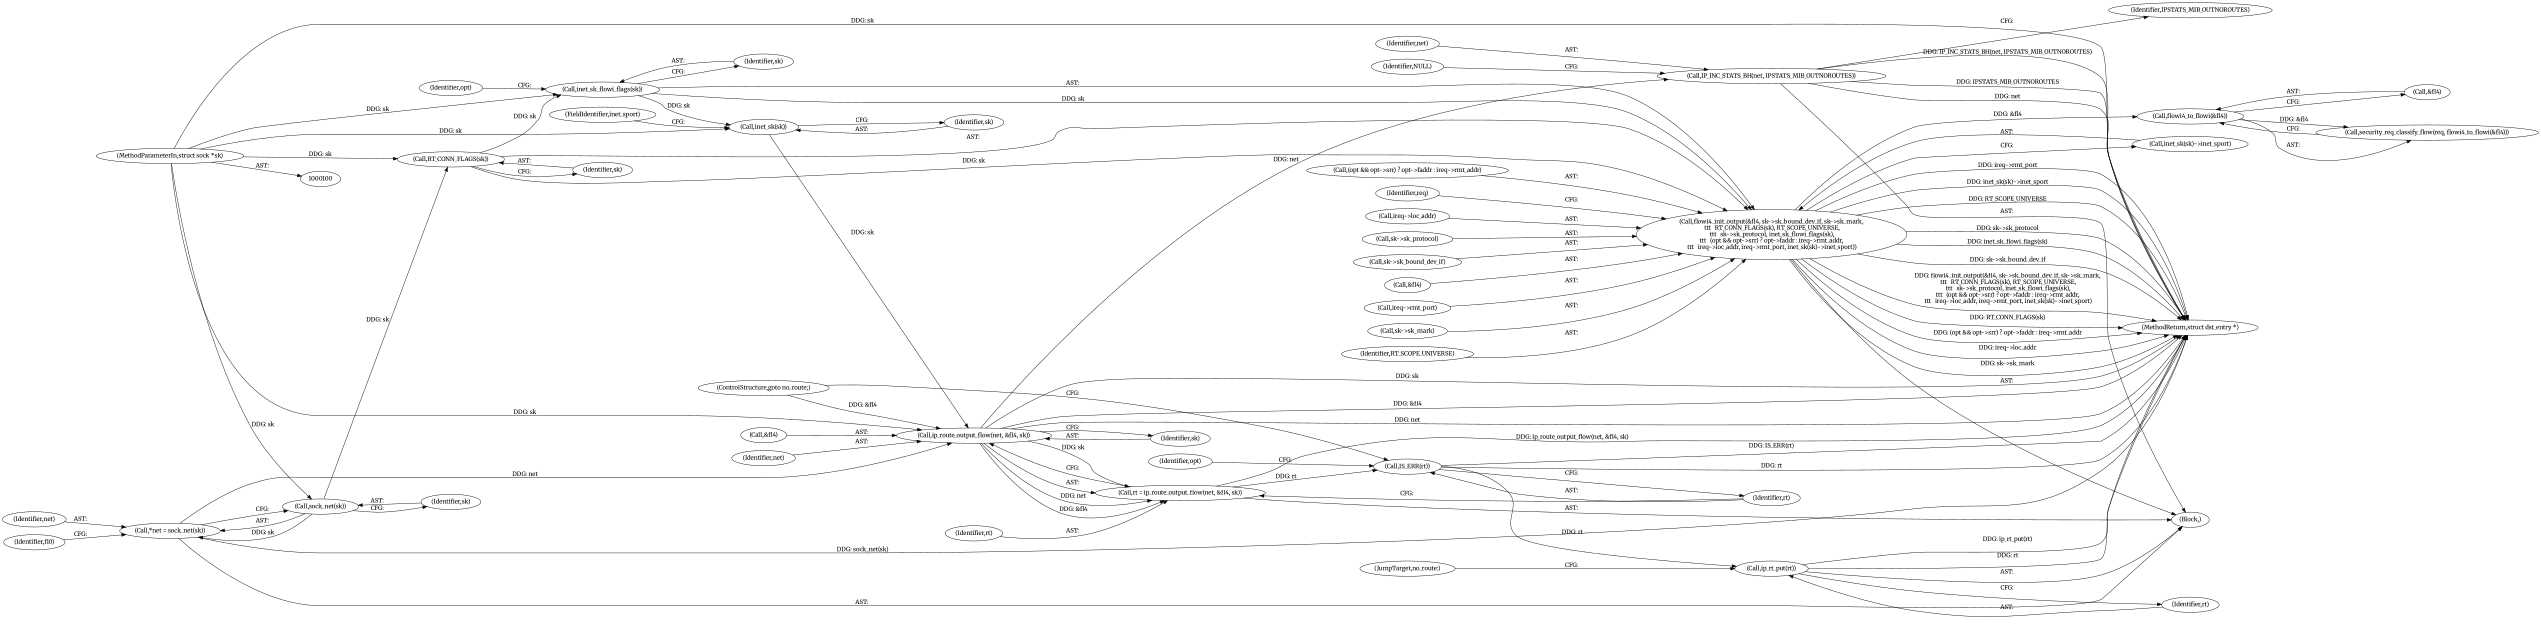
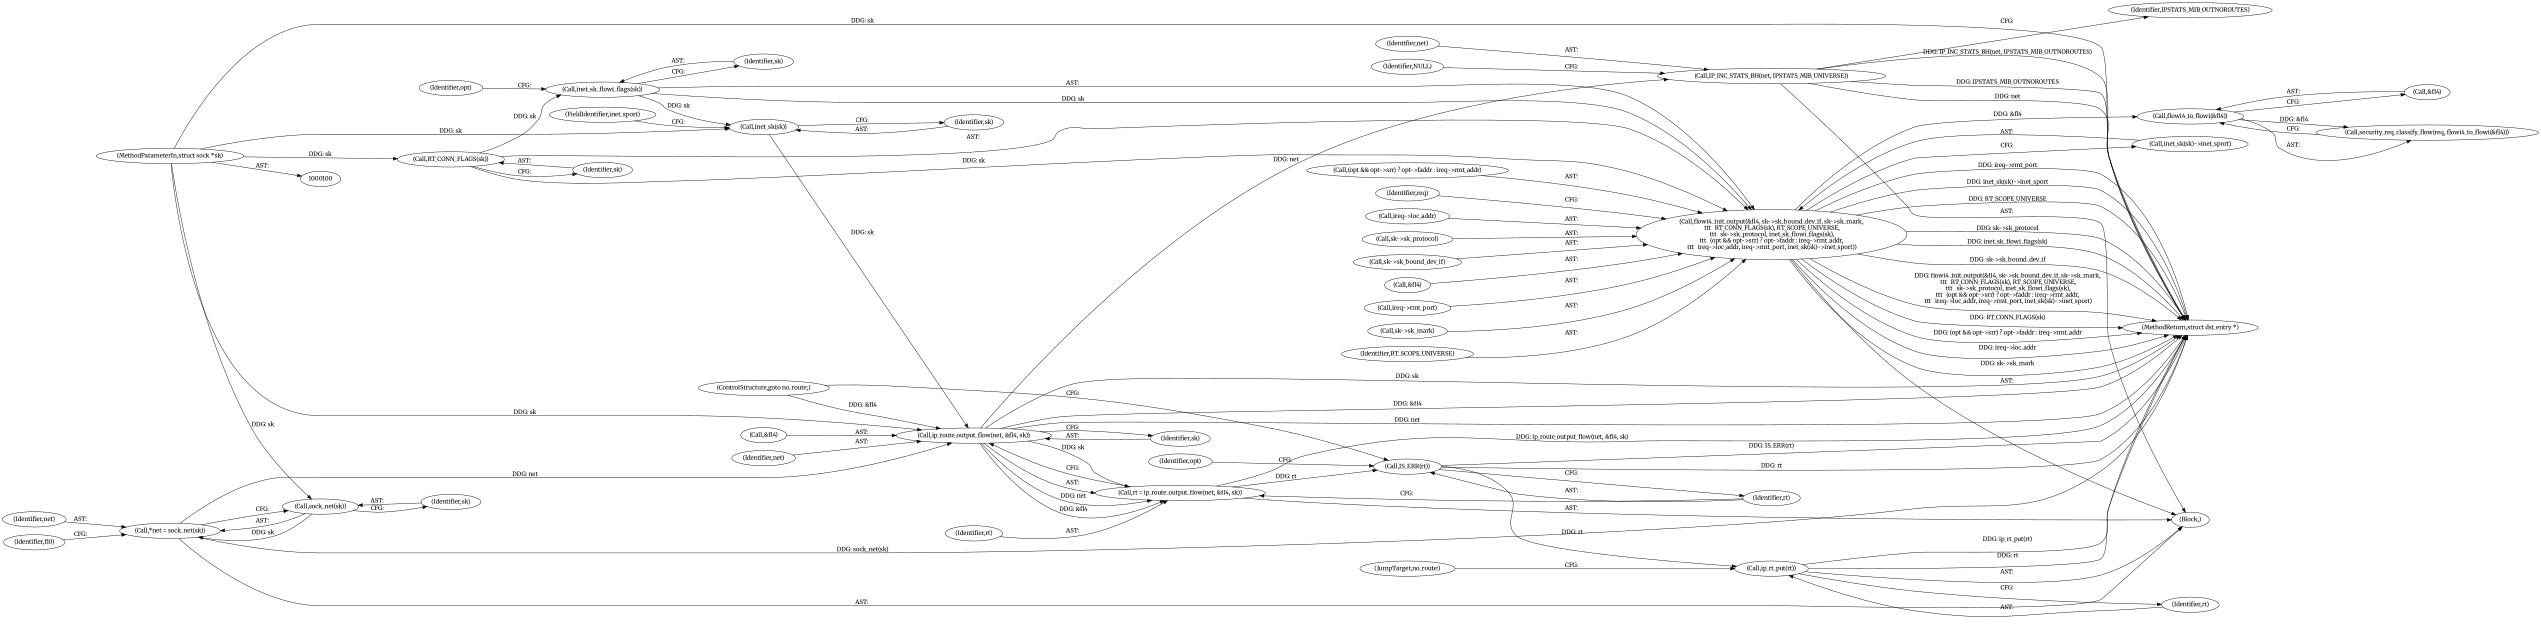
(1772, 76) -> (1772, 76)
(369, 114) -> none
(385, 335) -> none
